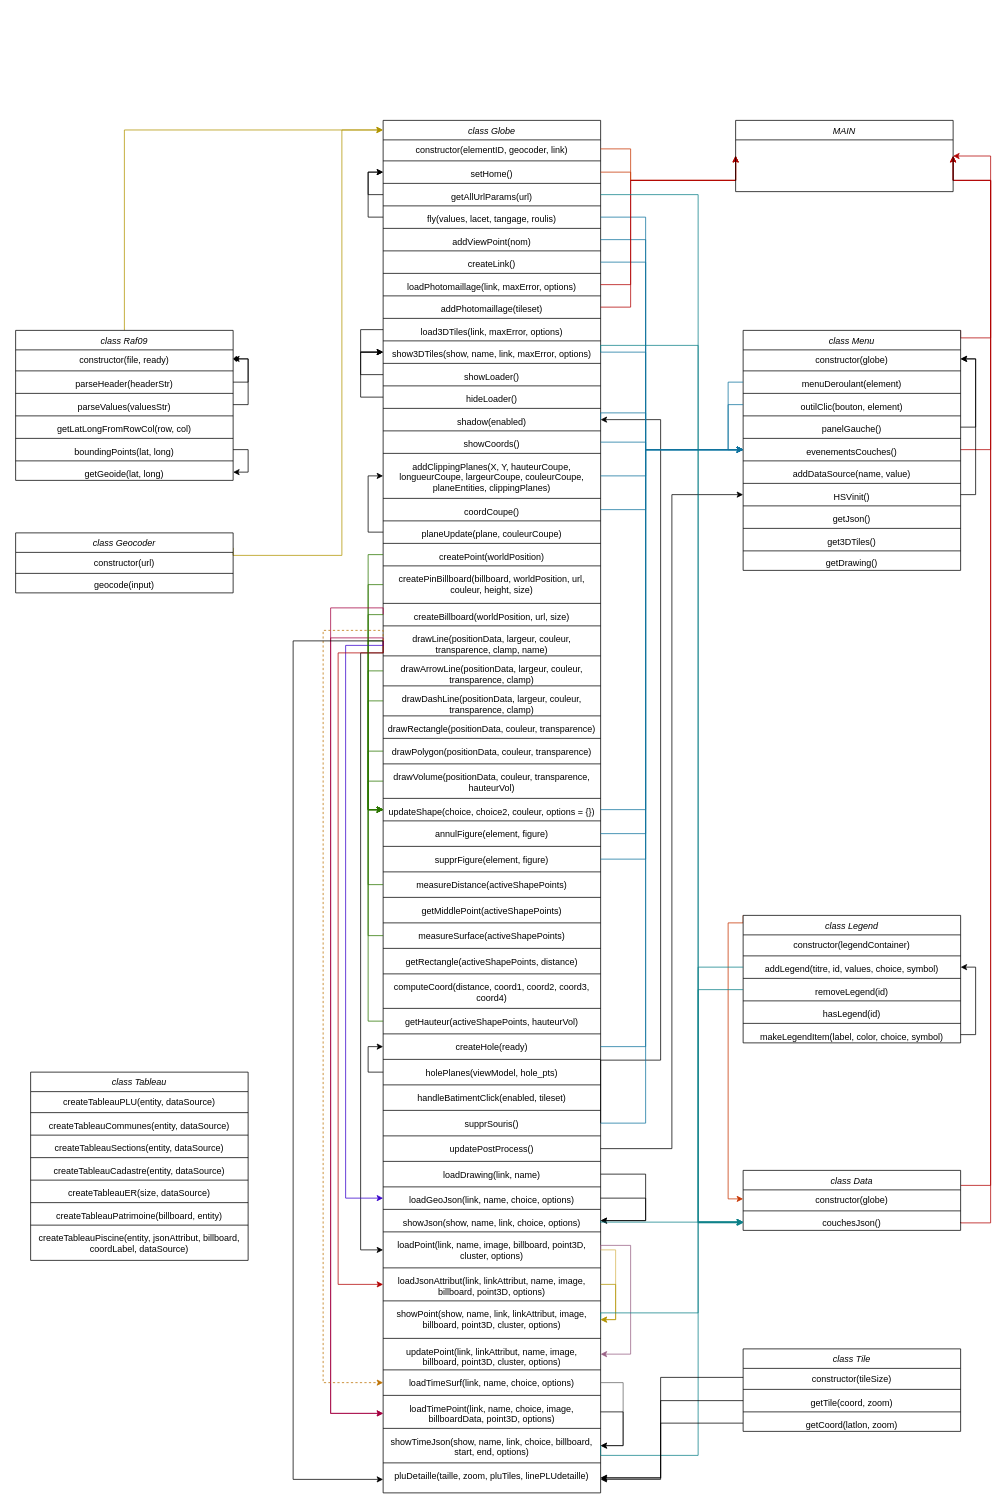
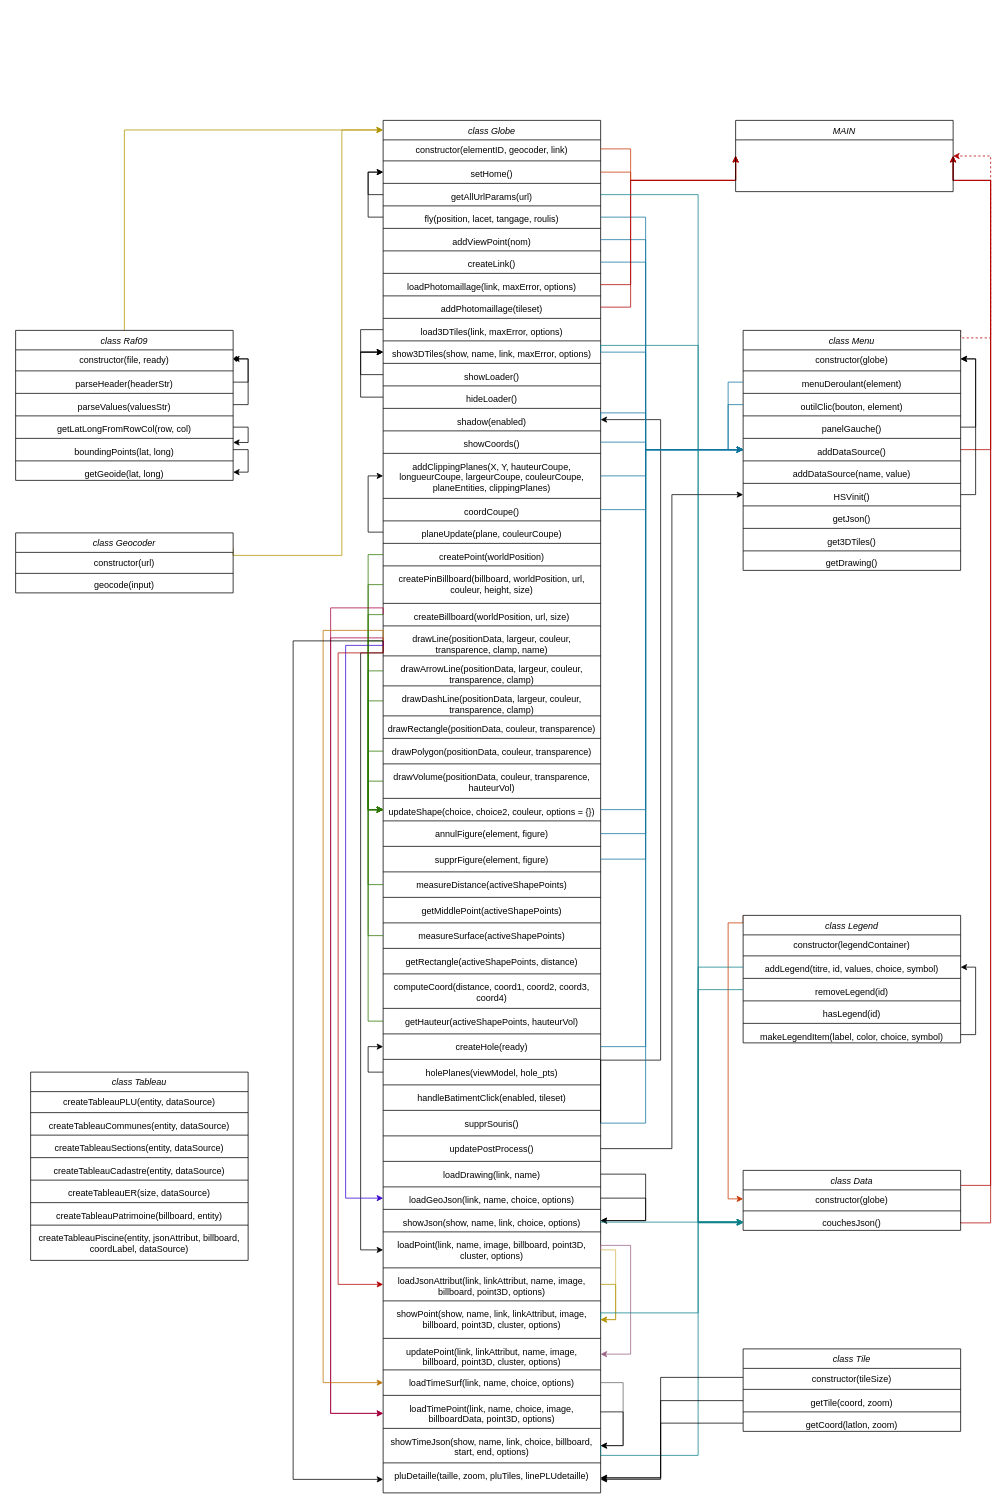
(985, 156) -> (985, 156)
(491, 219) -> (491, 219)
none -> (244, 442)
(851, 452) -> (851, 452)
(323, 1005) -> (323, 1005)
